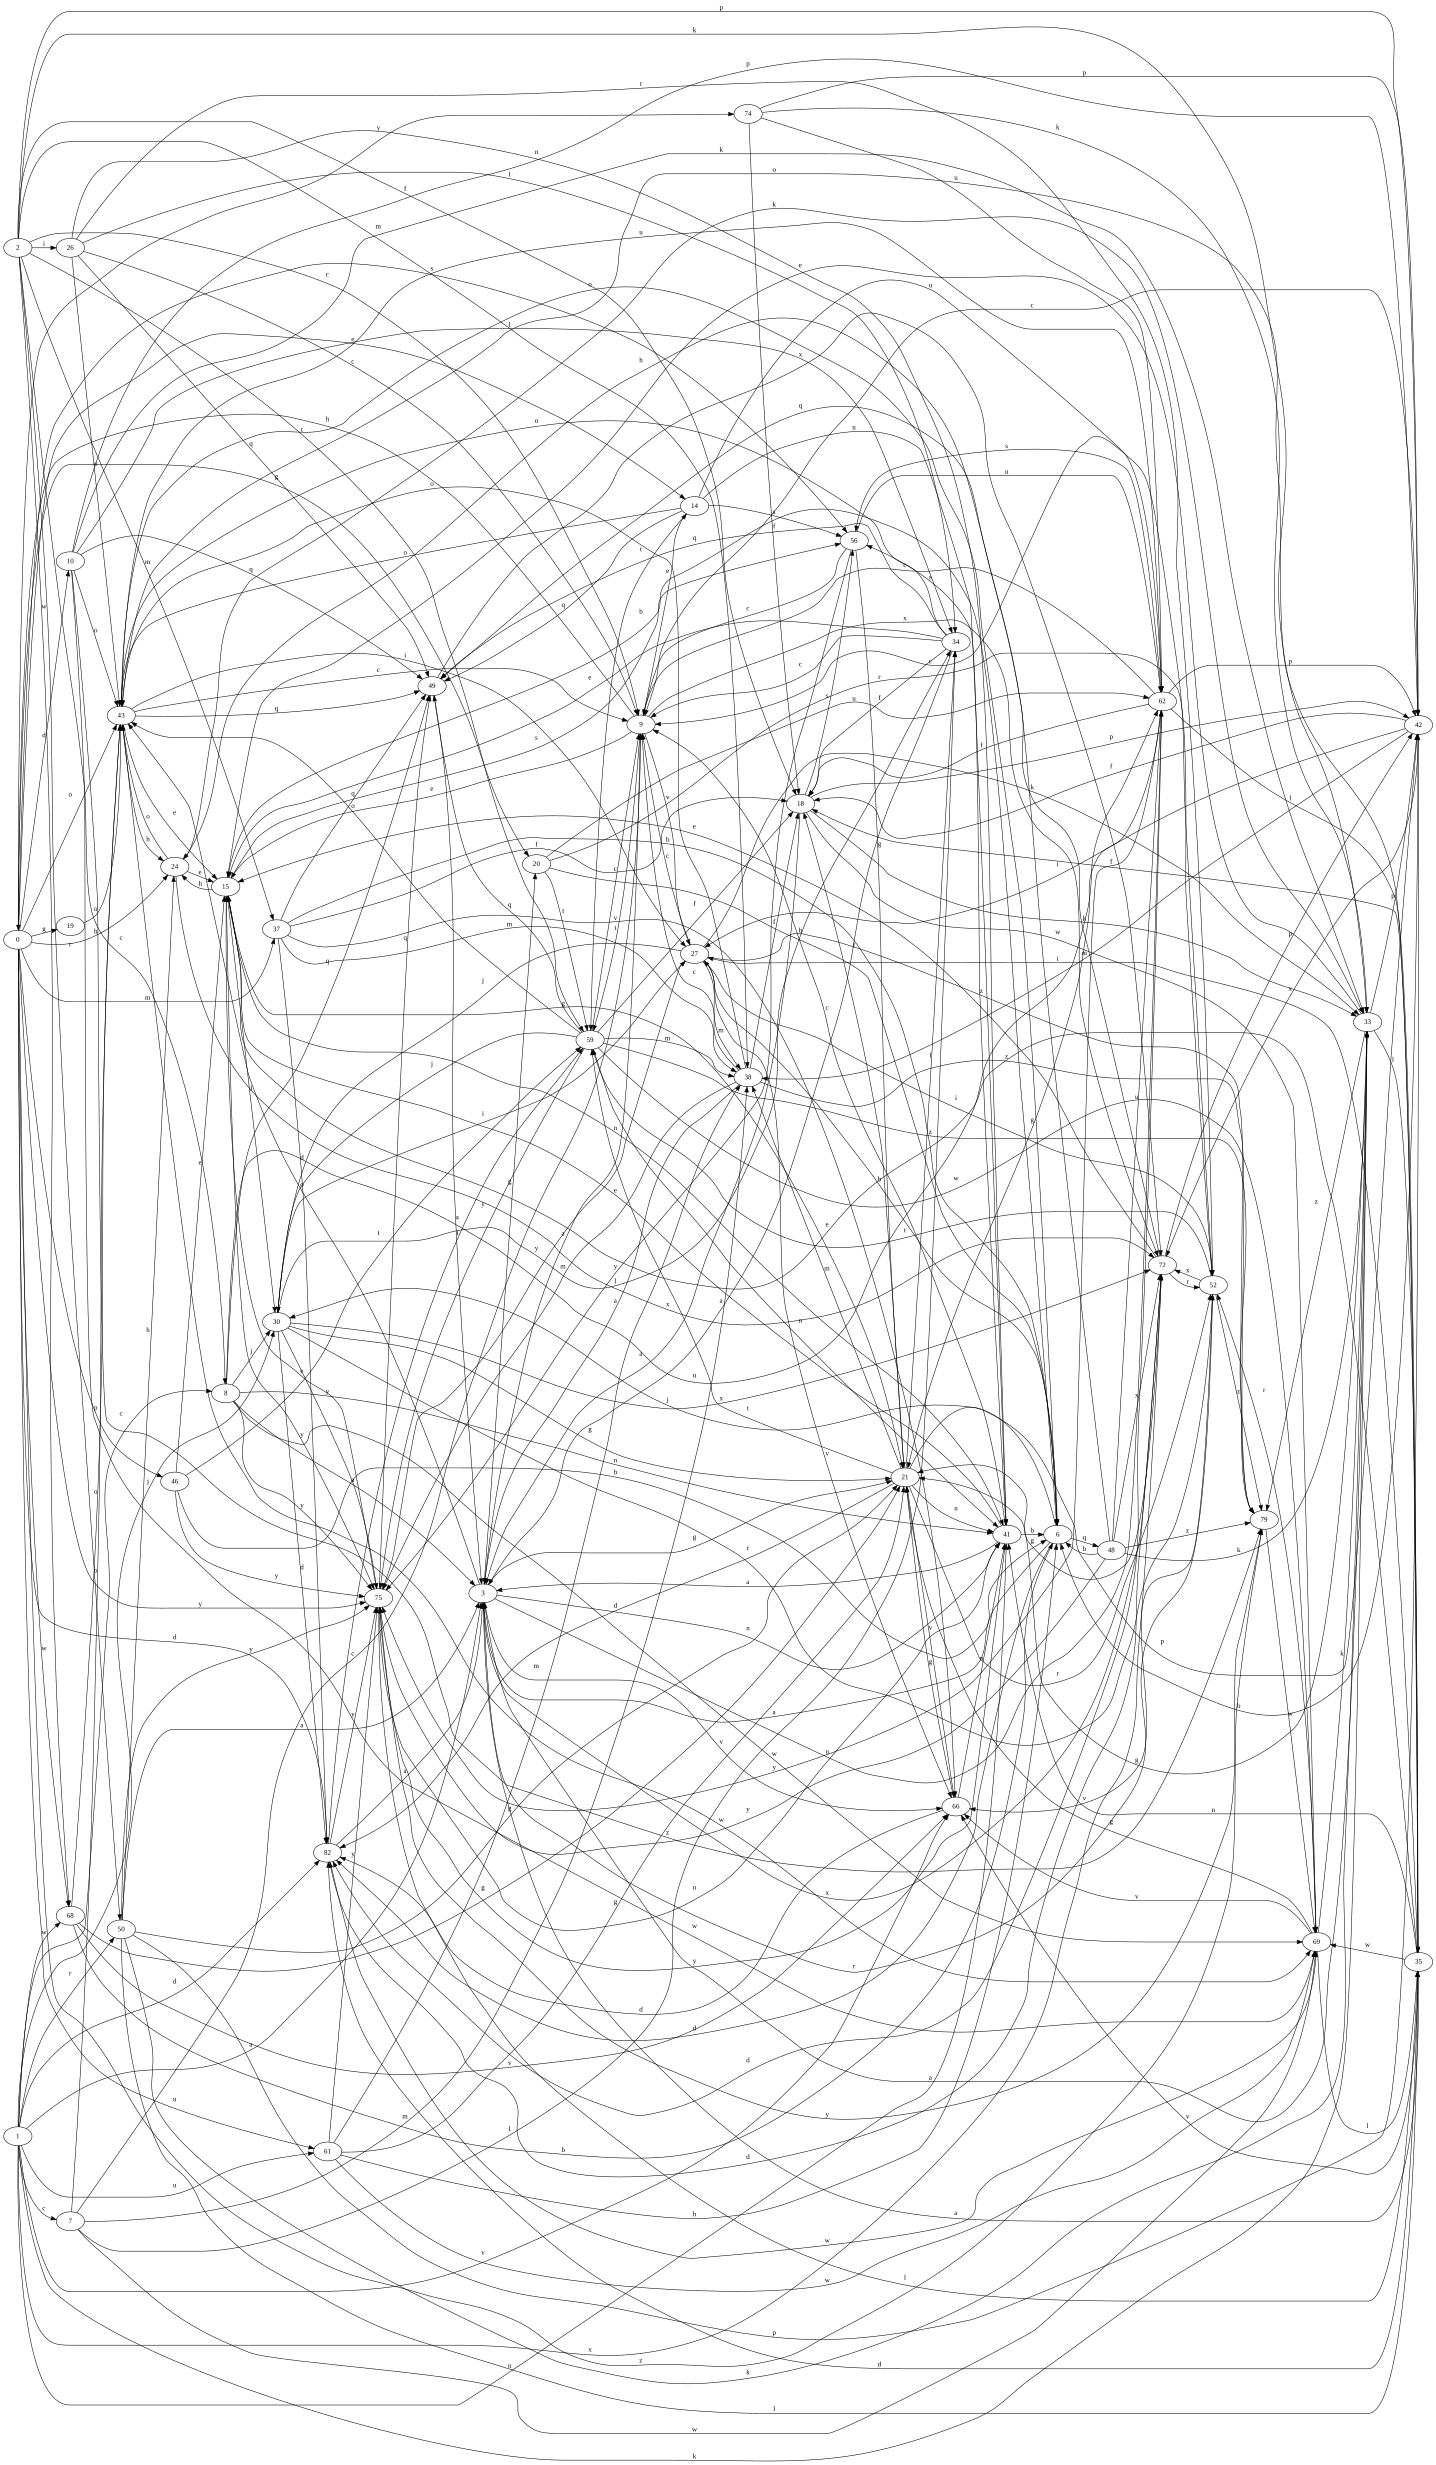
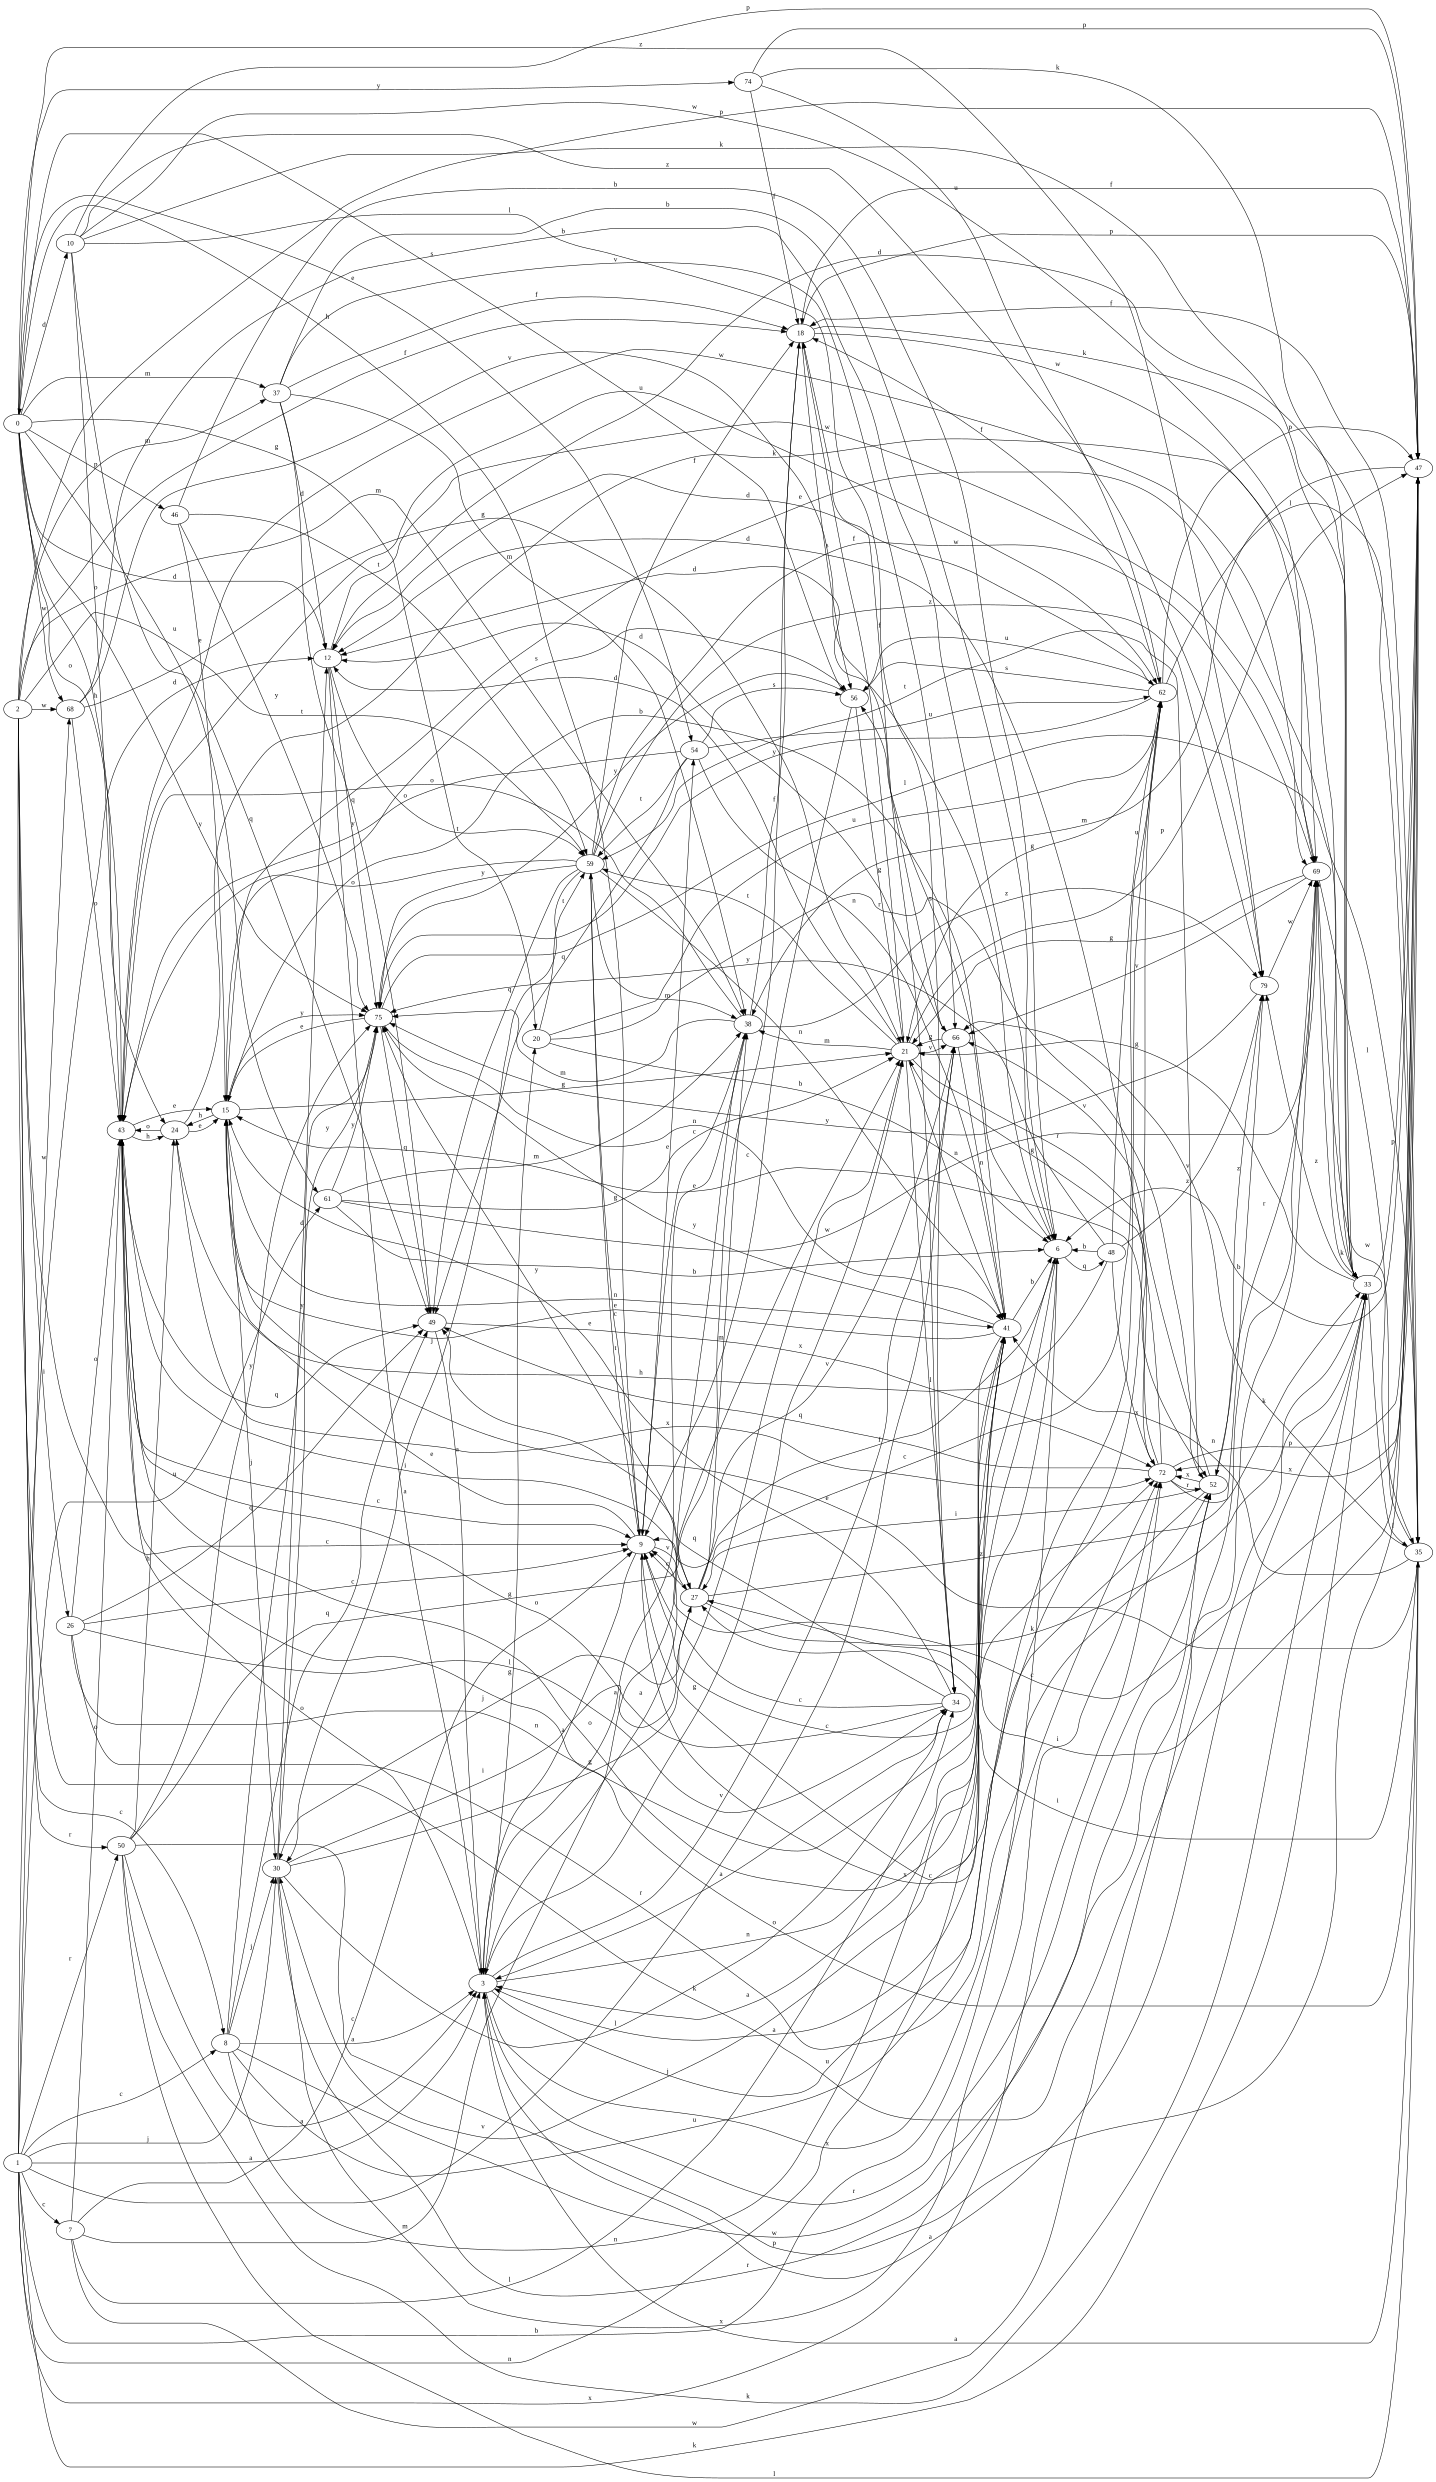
(695, 506) -> (695, 750)
(1419, 725) -> (1419, 468)
(70, 926) -> none
(880, 1179) -> (880, 1440)
(1340, 1371) -> (1270, 1421)
(328, 1853) -> (328, 658)
none -> (826, 2199)
